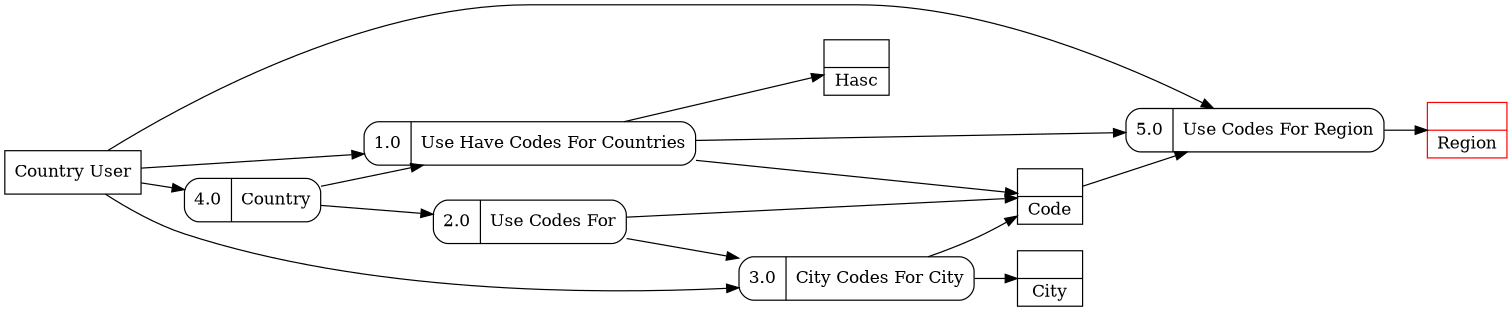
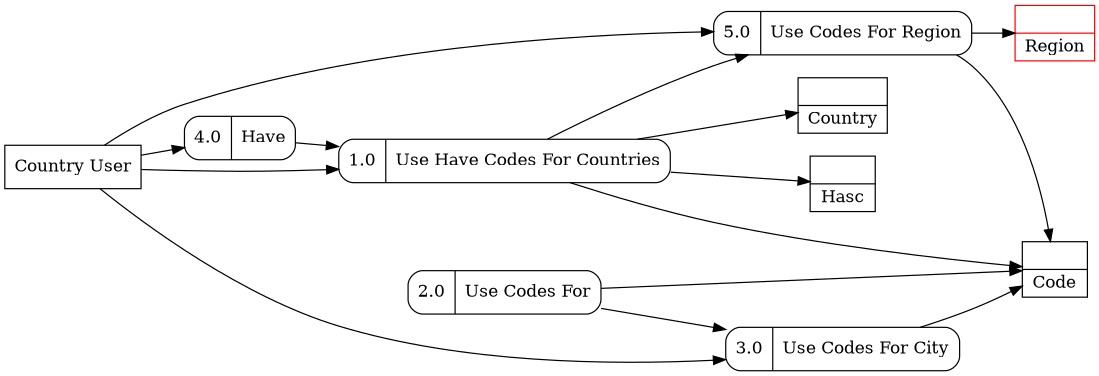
none -> (843, 105)
(1129, 171) -> (1019, 133)
(276, 200) -> (263, 137)
(371, 209) -> none
(880, 278) -> (866, 348)
(1050, 278) -> none
